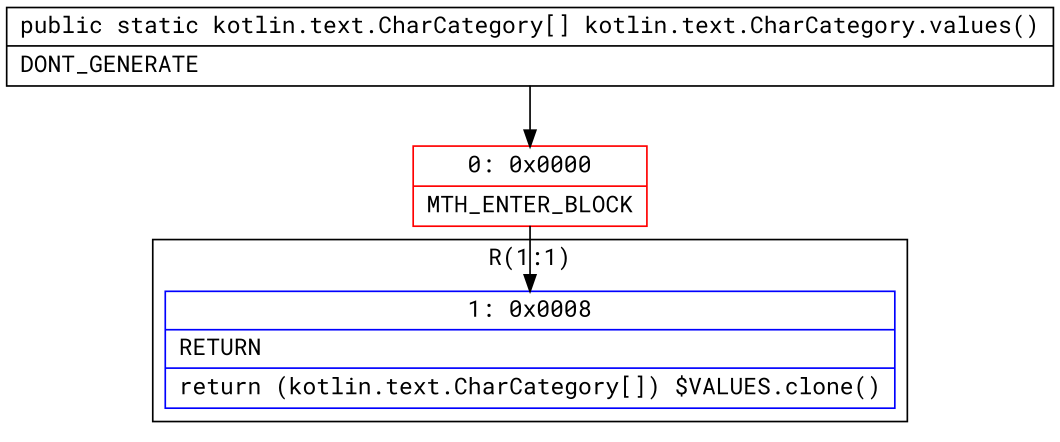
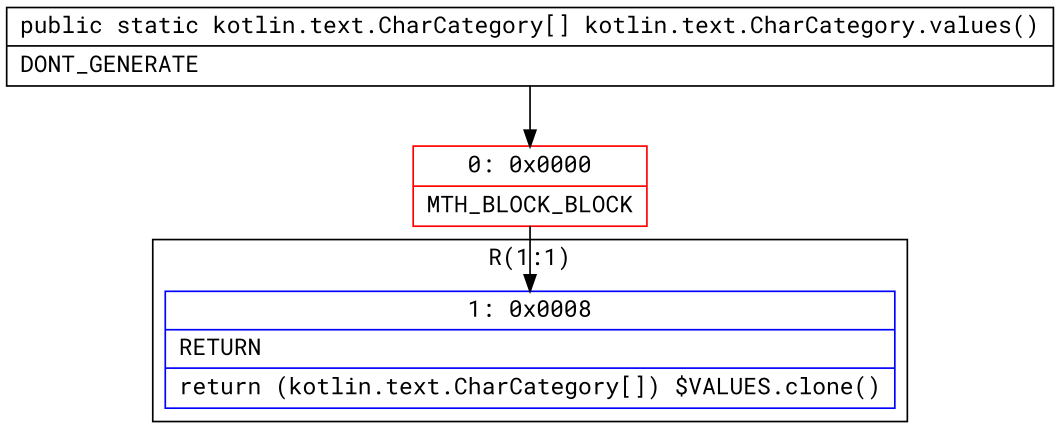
(530, 205) -> (530, 205)
